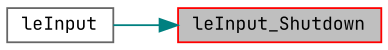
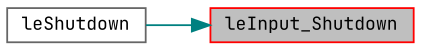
(60, 25) -> (76, 25)
